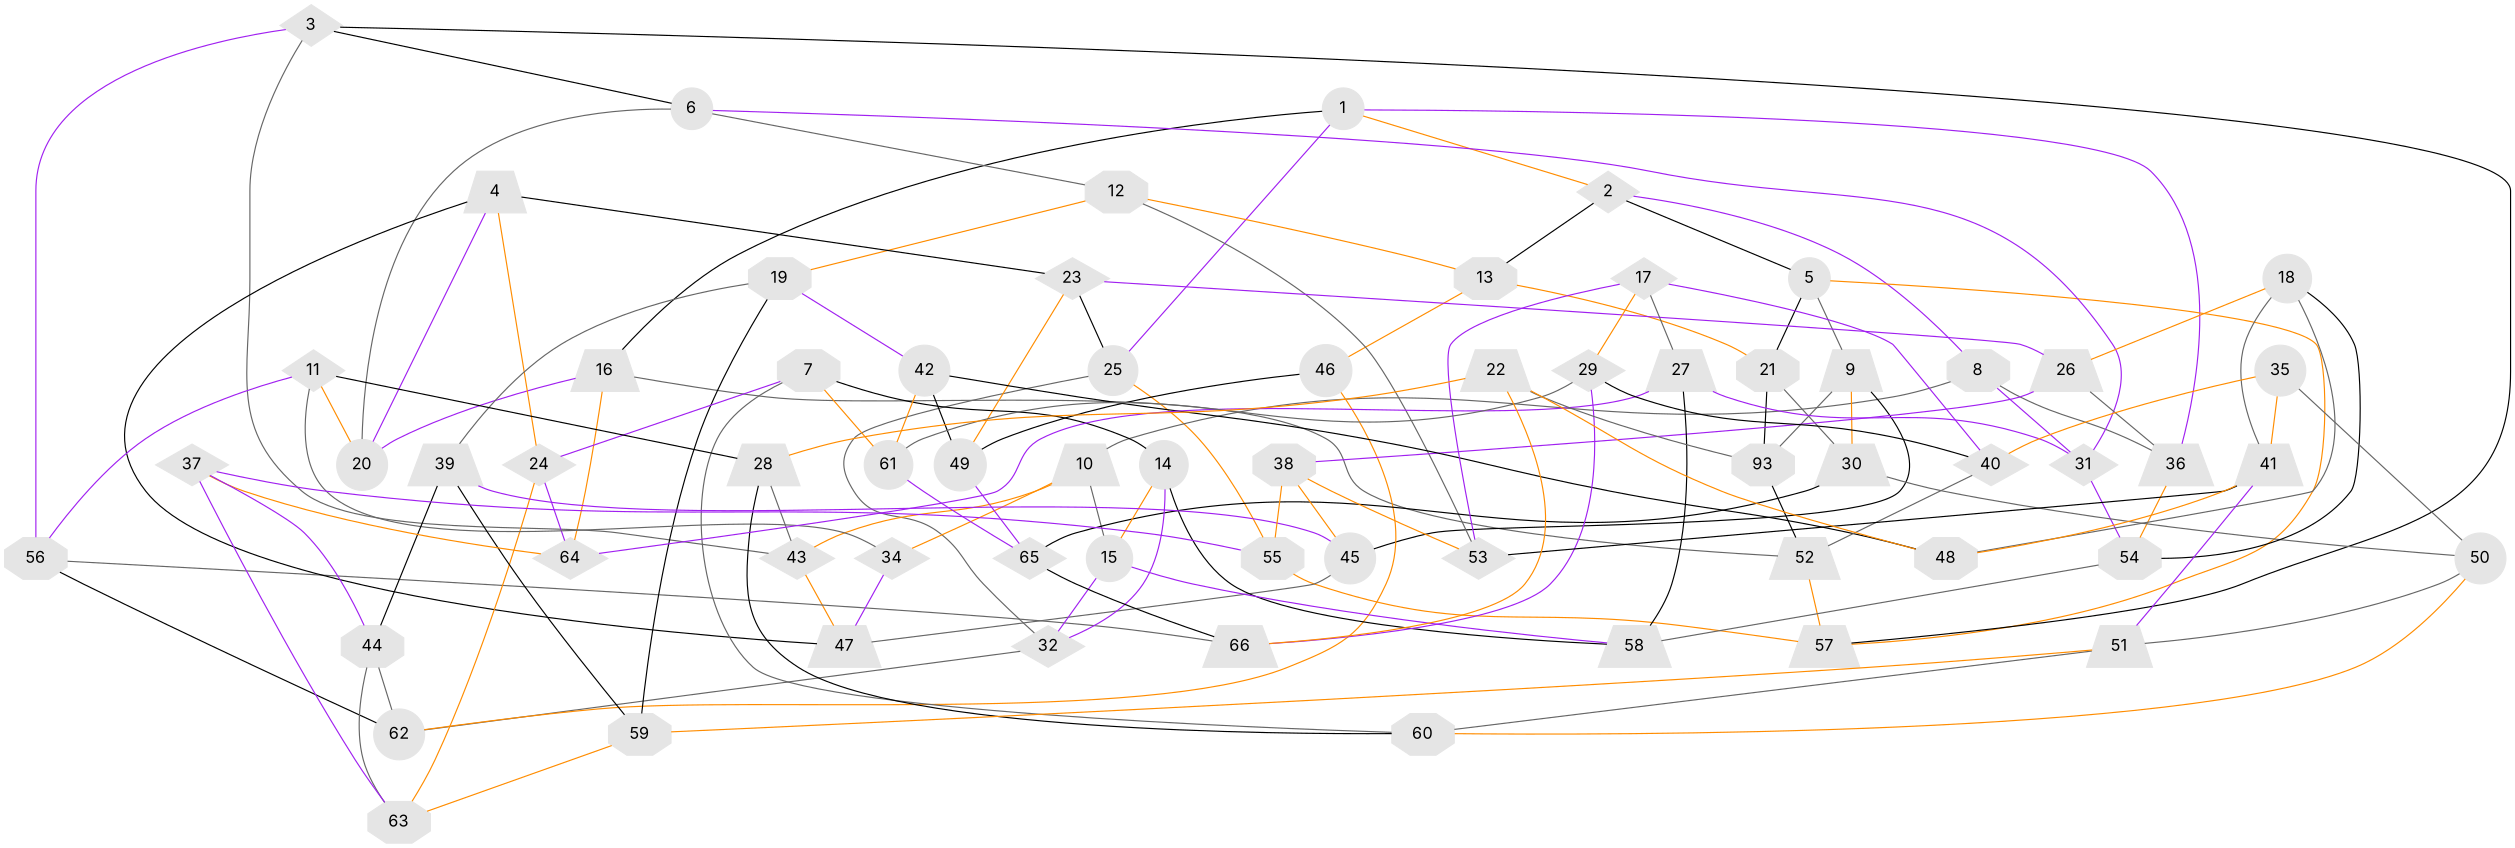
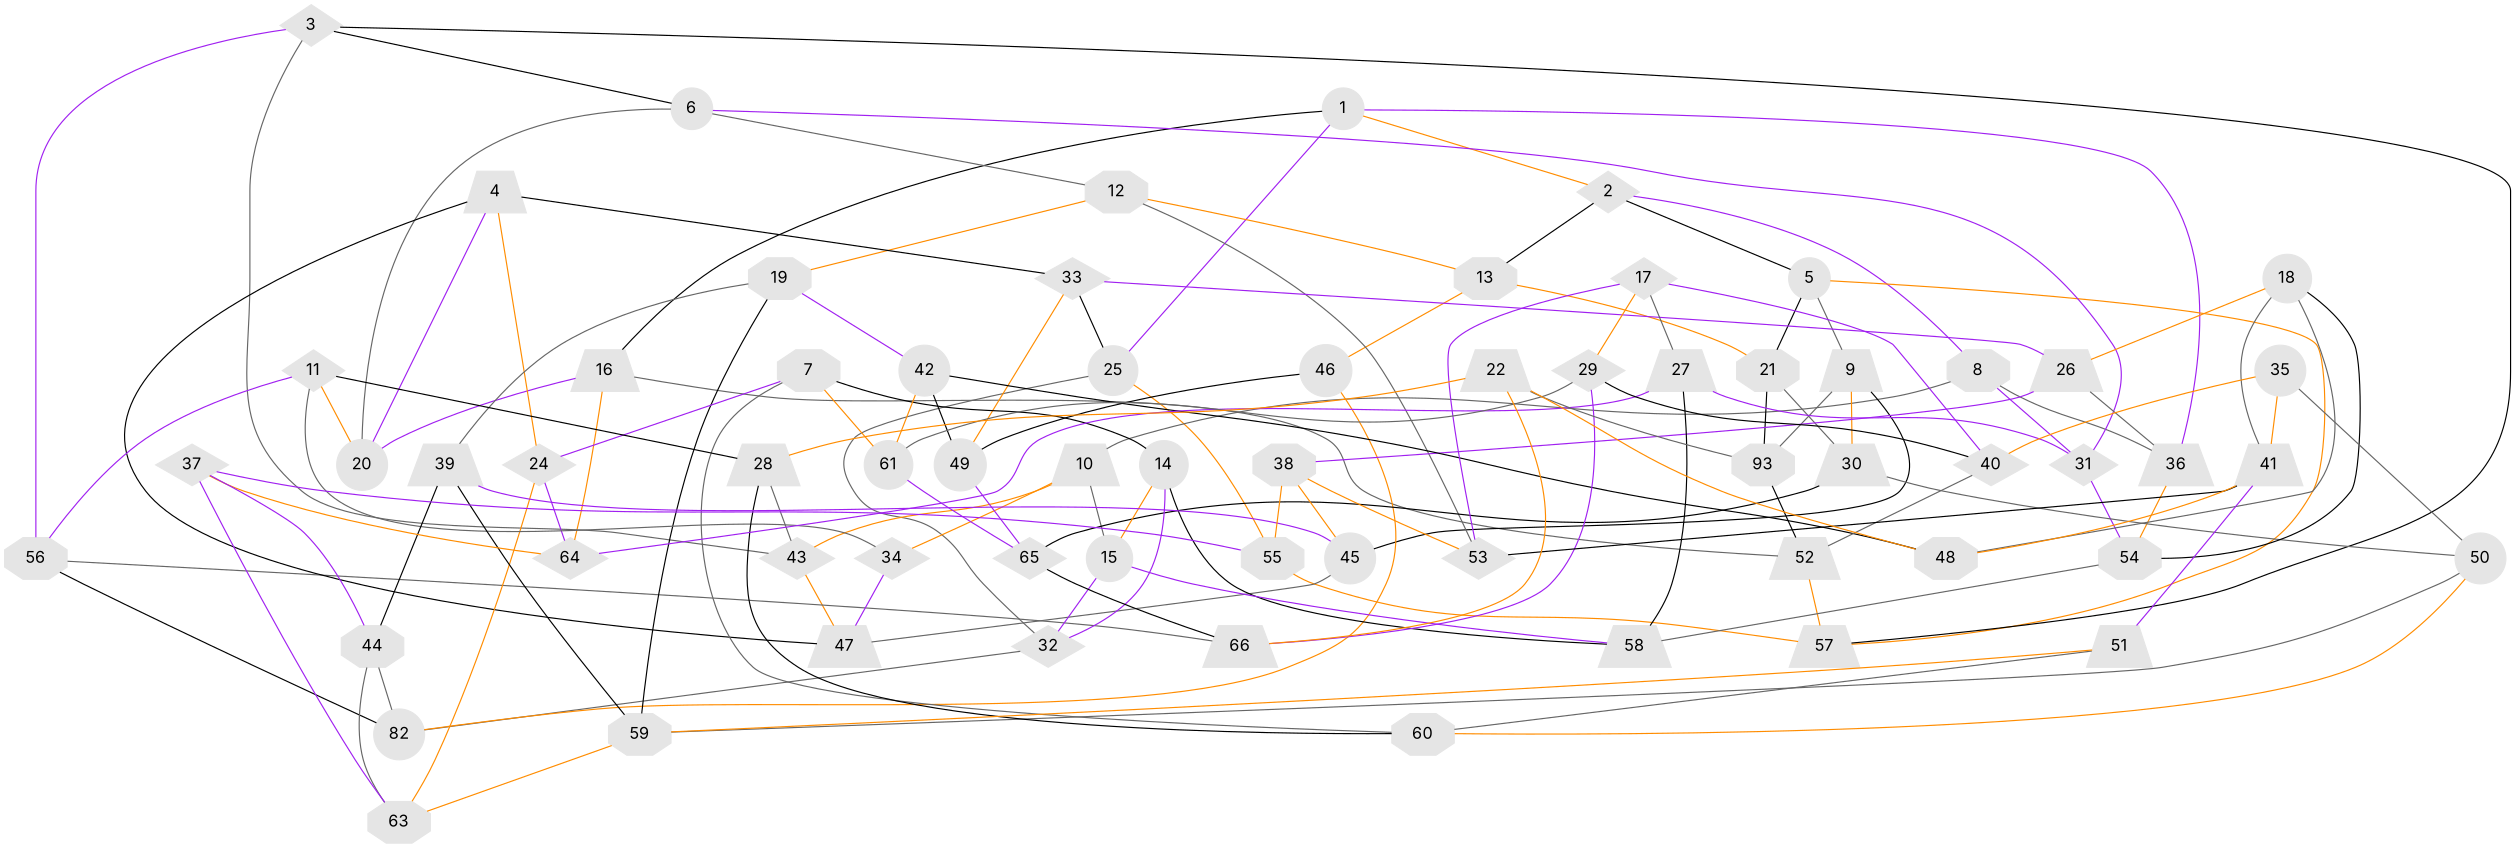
(1072, 279) -> (1072, 279)
(2305, 621) -> (1573, 697)
(399, 734) -> (399, 734)
